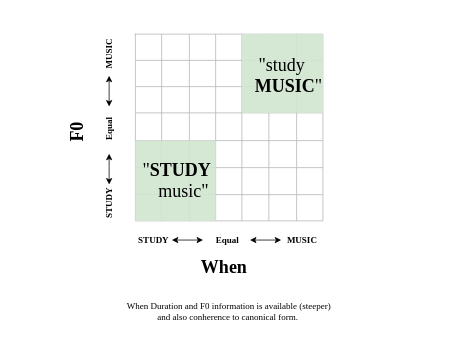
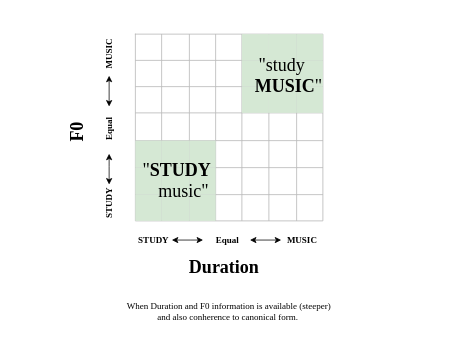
(224, 267) -> (224, 267)
